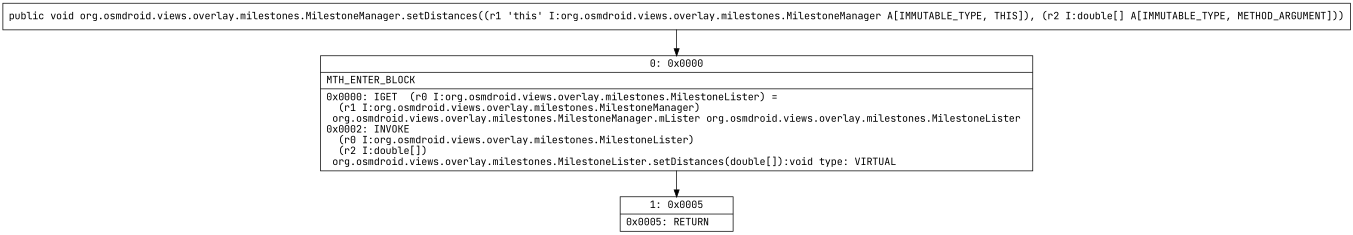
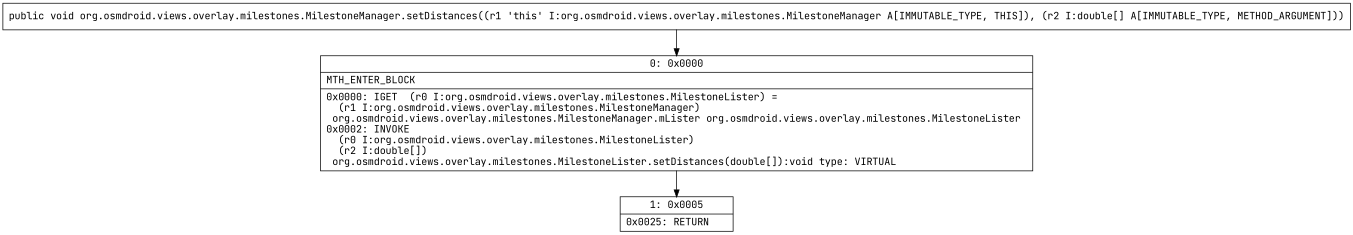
(677, 222) -> (677, 222)
